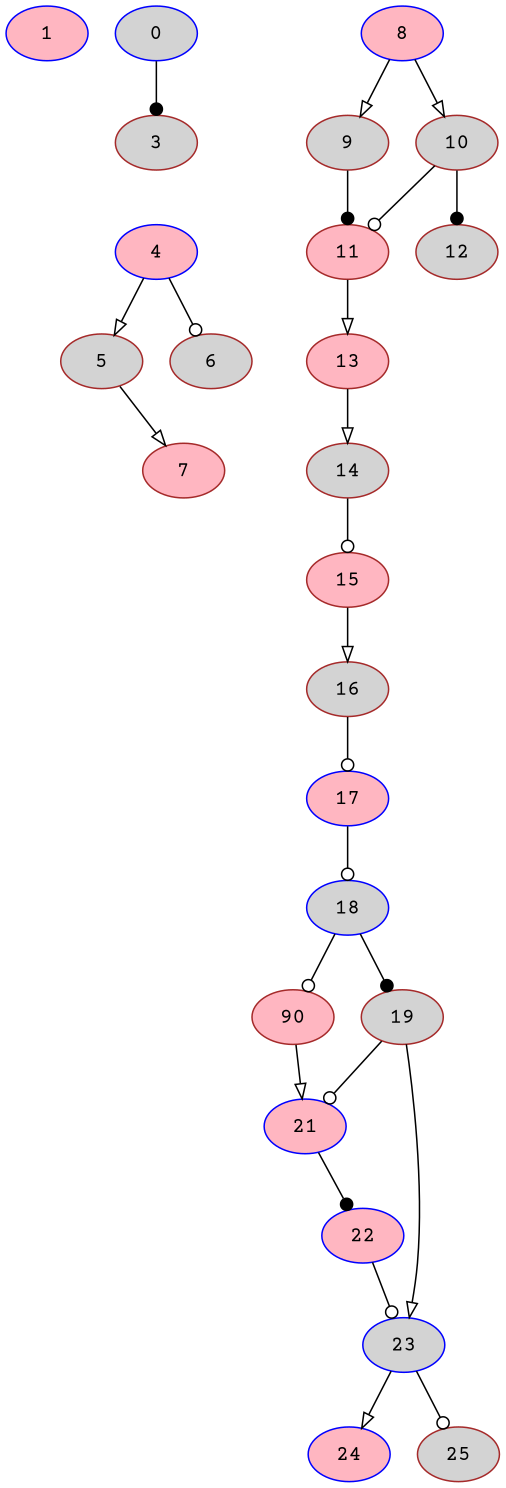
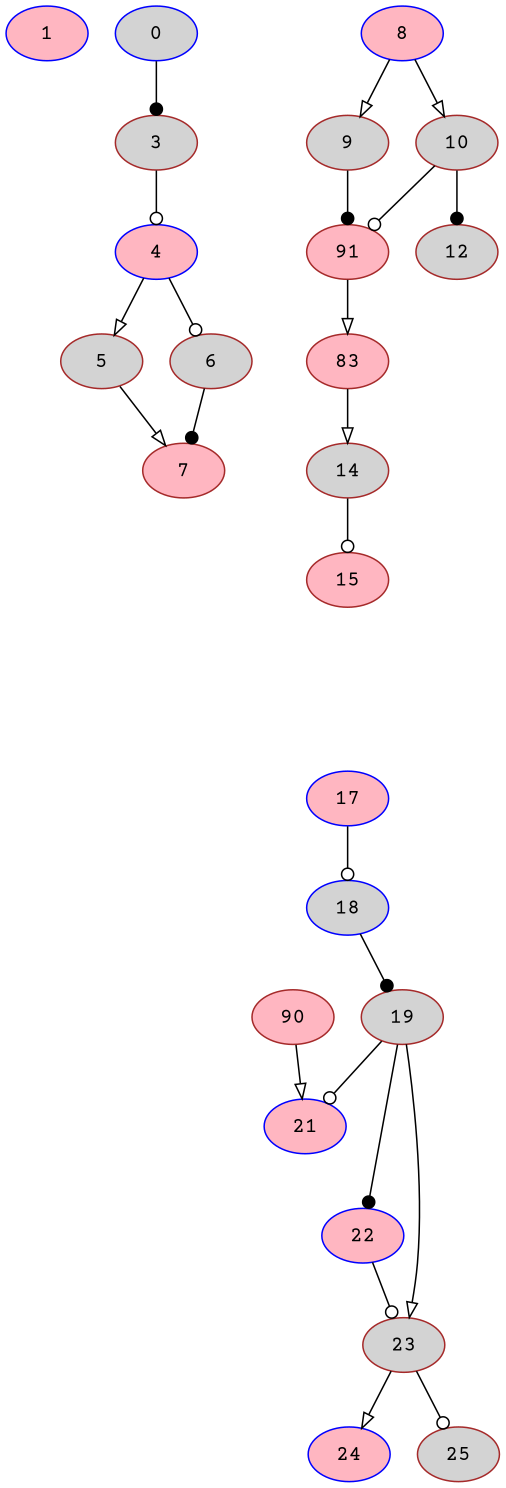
none -> (156, 191)
(348, 252) -> (348, 252)
(348, 361) -> (348, 361)
none -> (199, 410)
(348, 689) -> none
(323, 957) -> none
(331, 1176) -> (384, 1120)
(404, 1345) -> (404, 1345)
